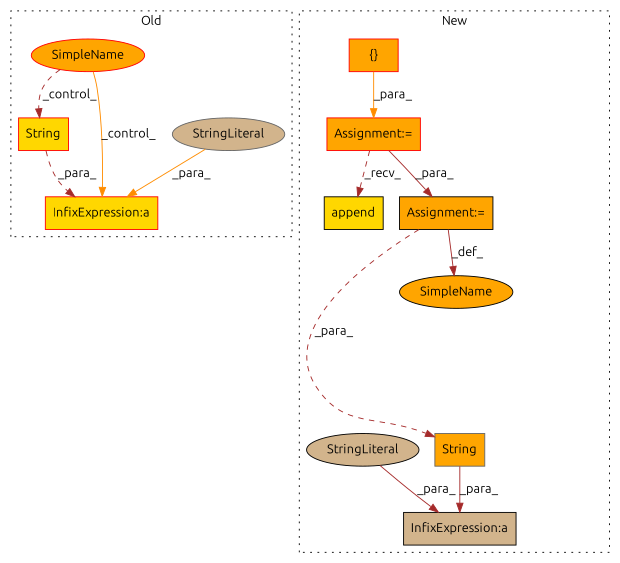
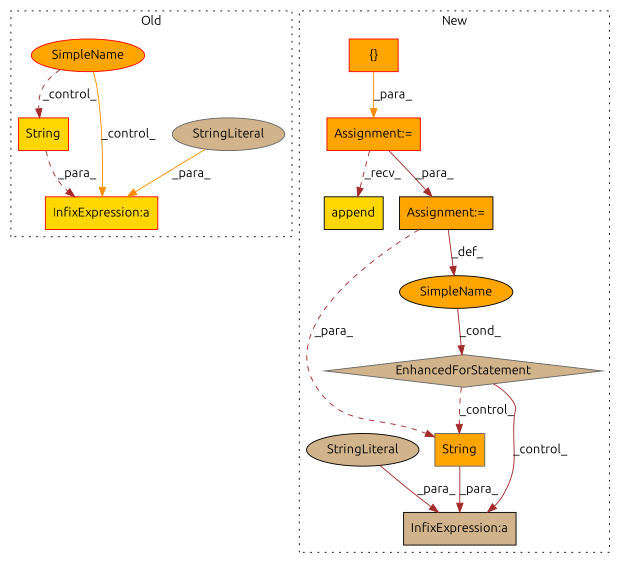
none -> (463, 371)
